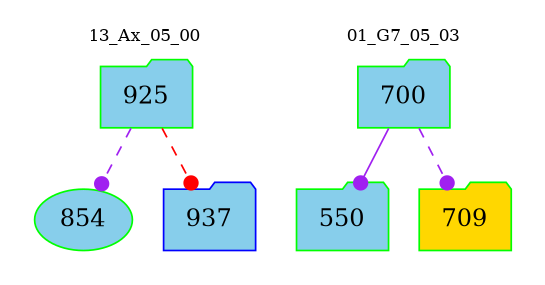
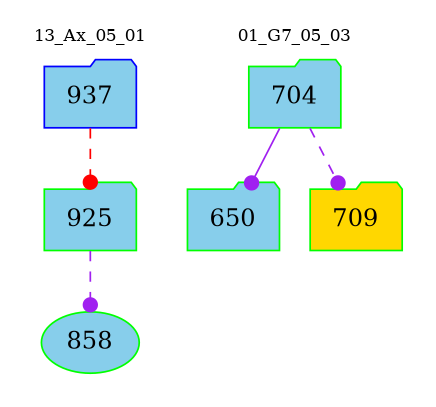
(145, 37) -> (90, 37)
(404, 97) -> (295, 97)
(175, 153) -> (90, 152)
(84, 220) -> (90, 343)
(343, 220) -> (233, 220)
